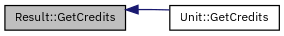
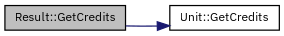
(154, 10) -> (141, 26)
